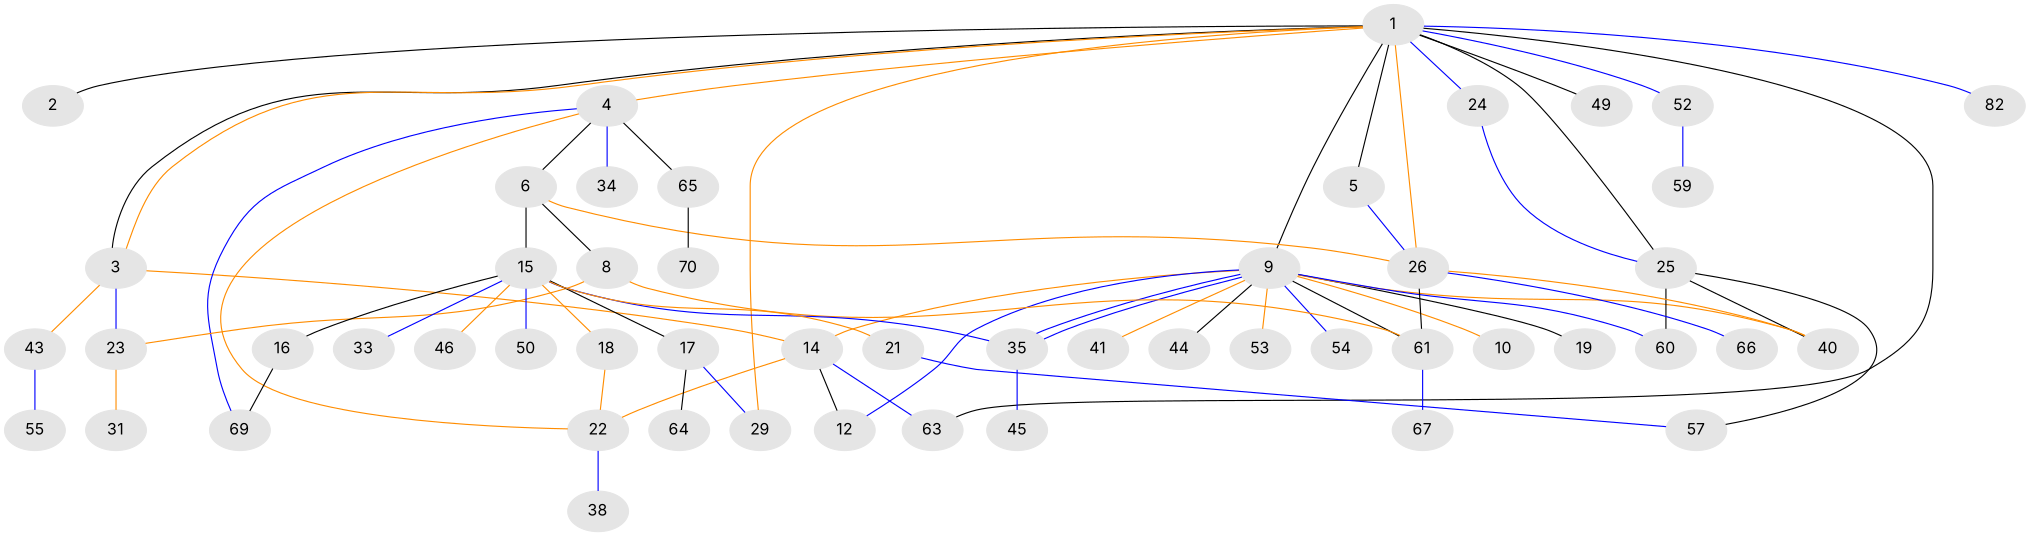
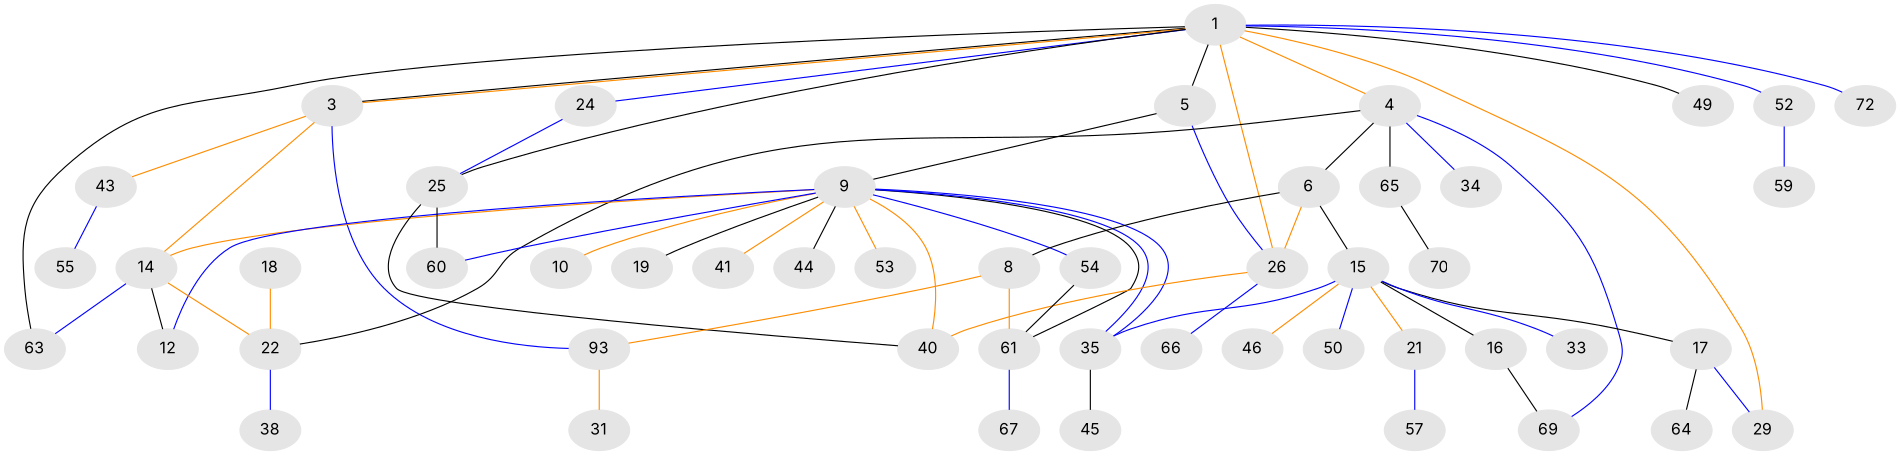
(53, 106) -> none
(1995, 106) -> (1865, 106)
(1325, 144) -> (1015, 146)
(227, 300) -> (808, 146)
(1420, 309) -> (1043, 316)
(572, 314) -> none
(1872, 336) -> none
(116, 349) -> (599, 349)
(1017, 390) -> (1090, 390)
